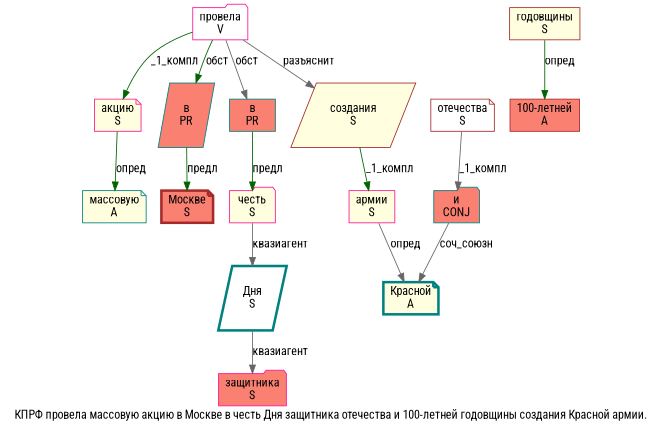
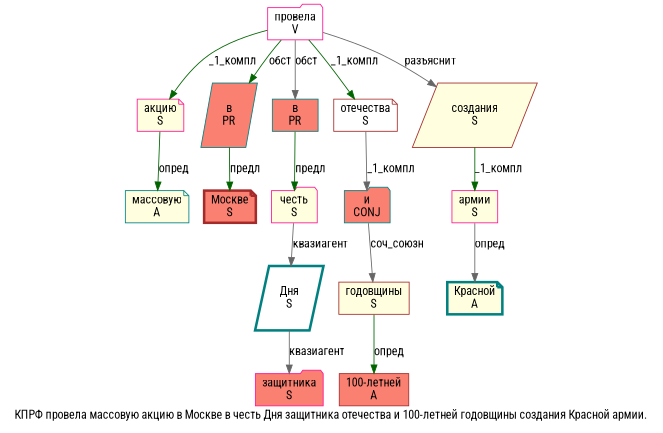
none -> (330, 66)
(436, 249) -> (370, 248)
